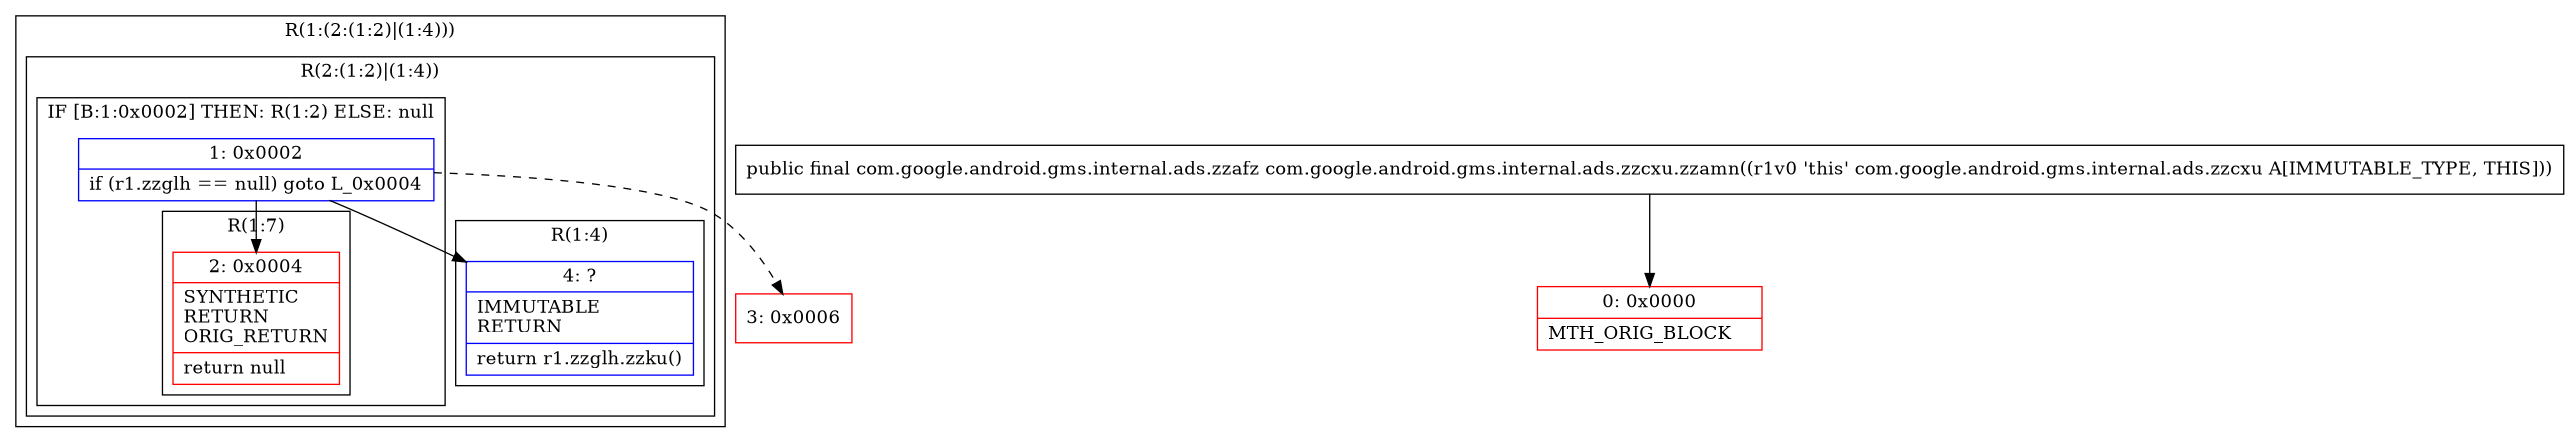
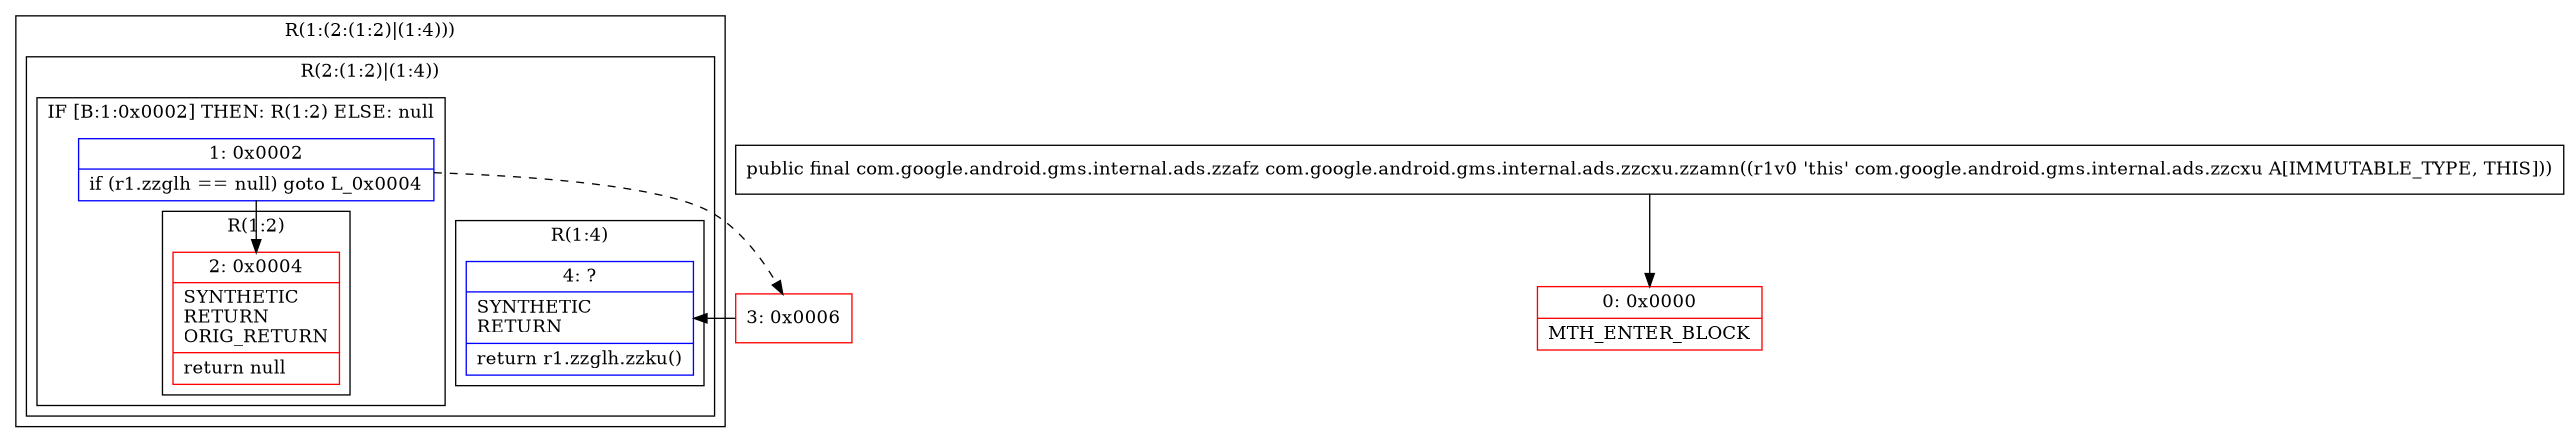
(256, 227) -> (256, 227)
(392, 228) -> (721, 318)
(539, 307) -> (535, 307)
(1640, 334) -> (1650, 334)
